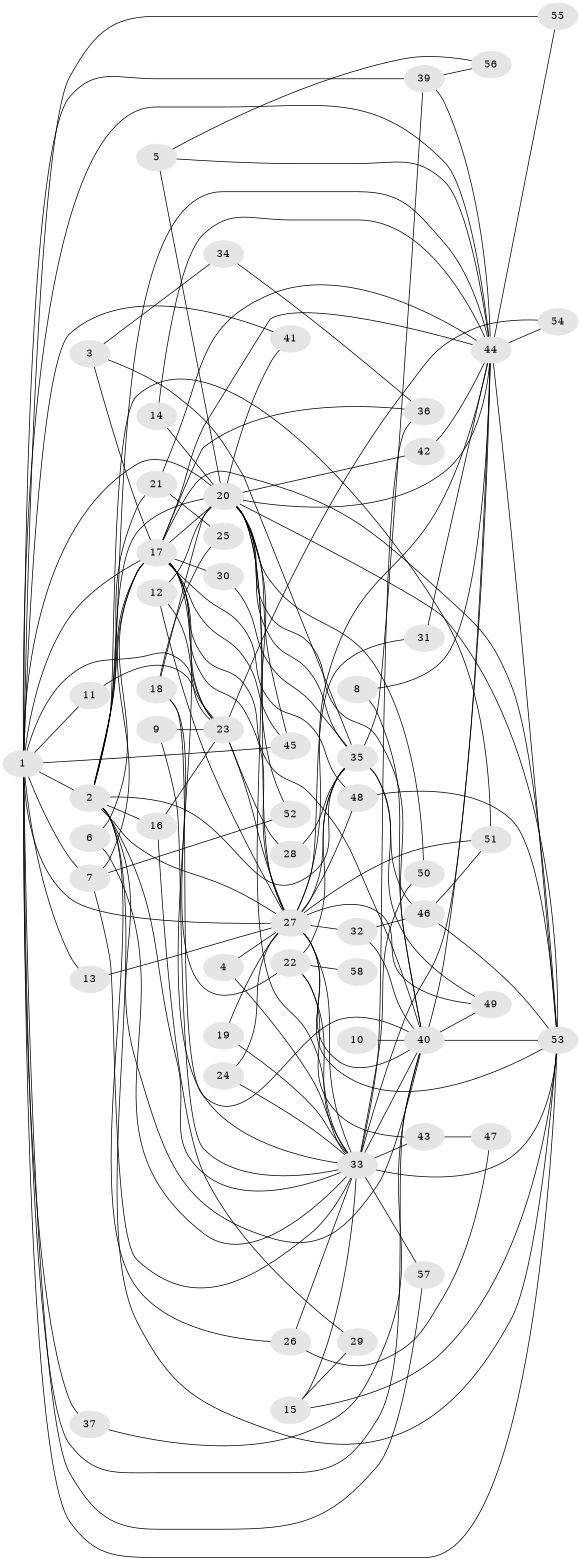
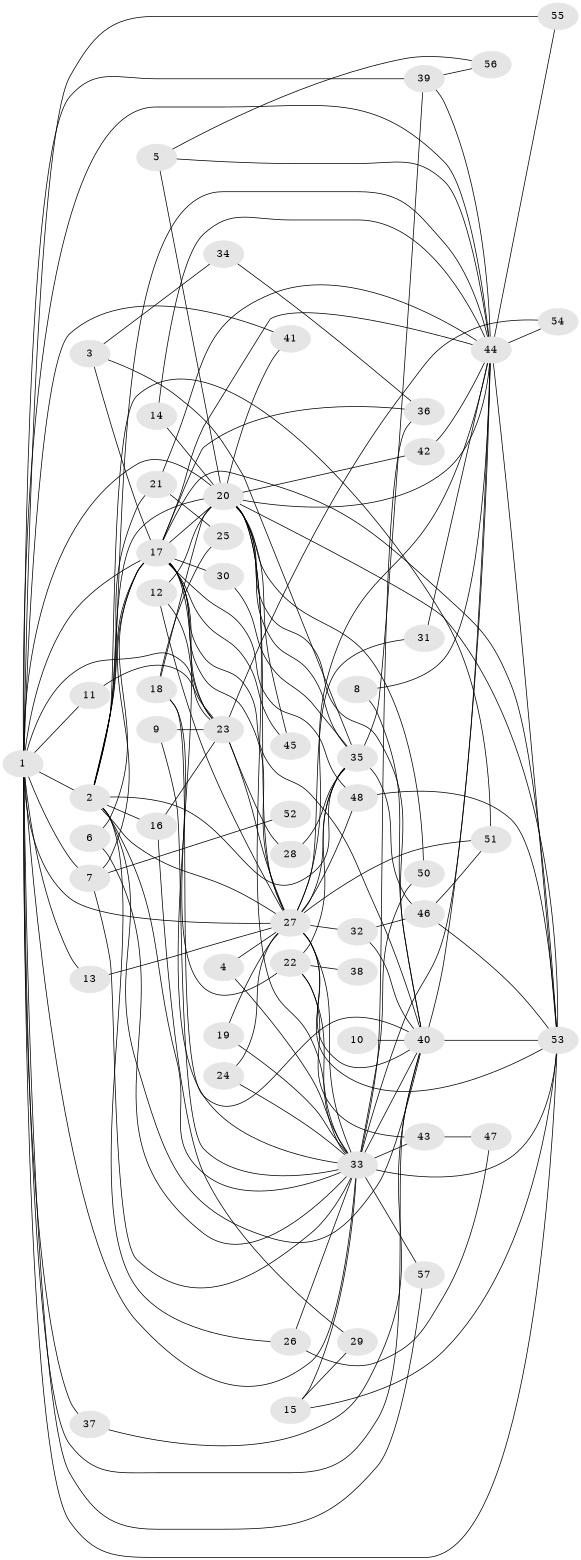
(264, 653) -> none
(157, 756) -> (100, 1246)
(357, 972) -> (357, 972)
(491, 1005) -> none
(209, 1404) -> none
